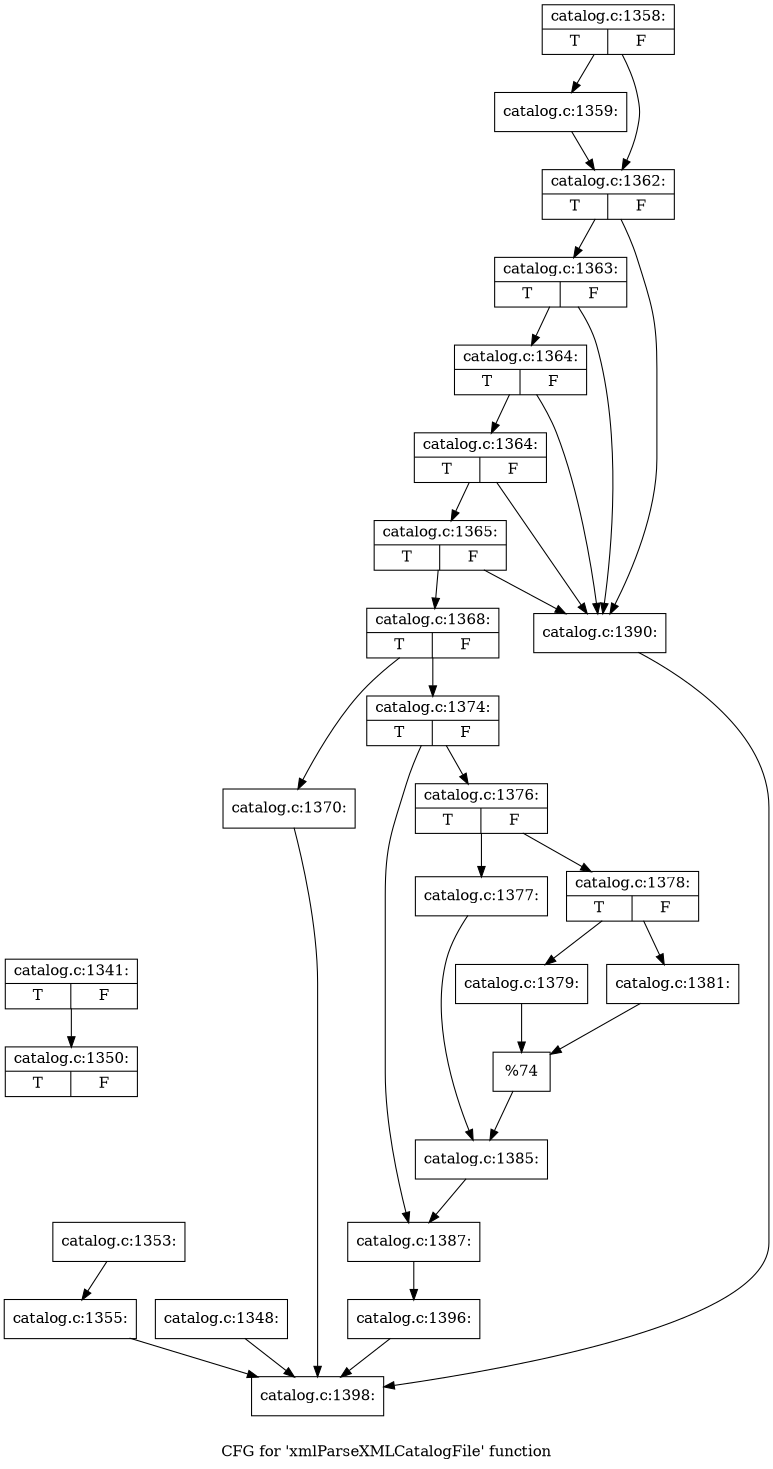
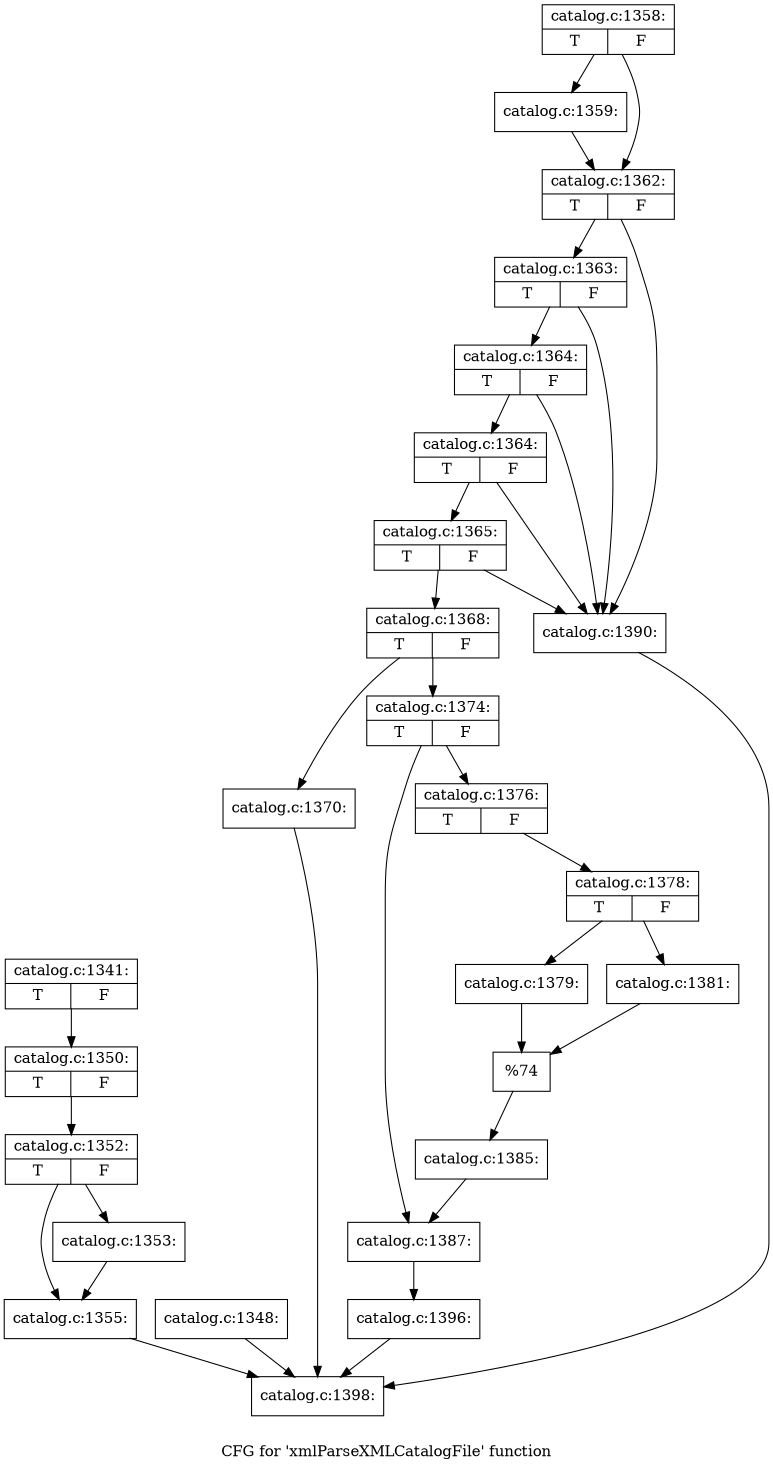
(481, 896) -> none
none -> (71, 1159)
